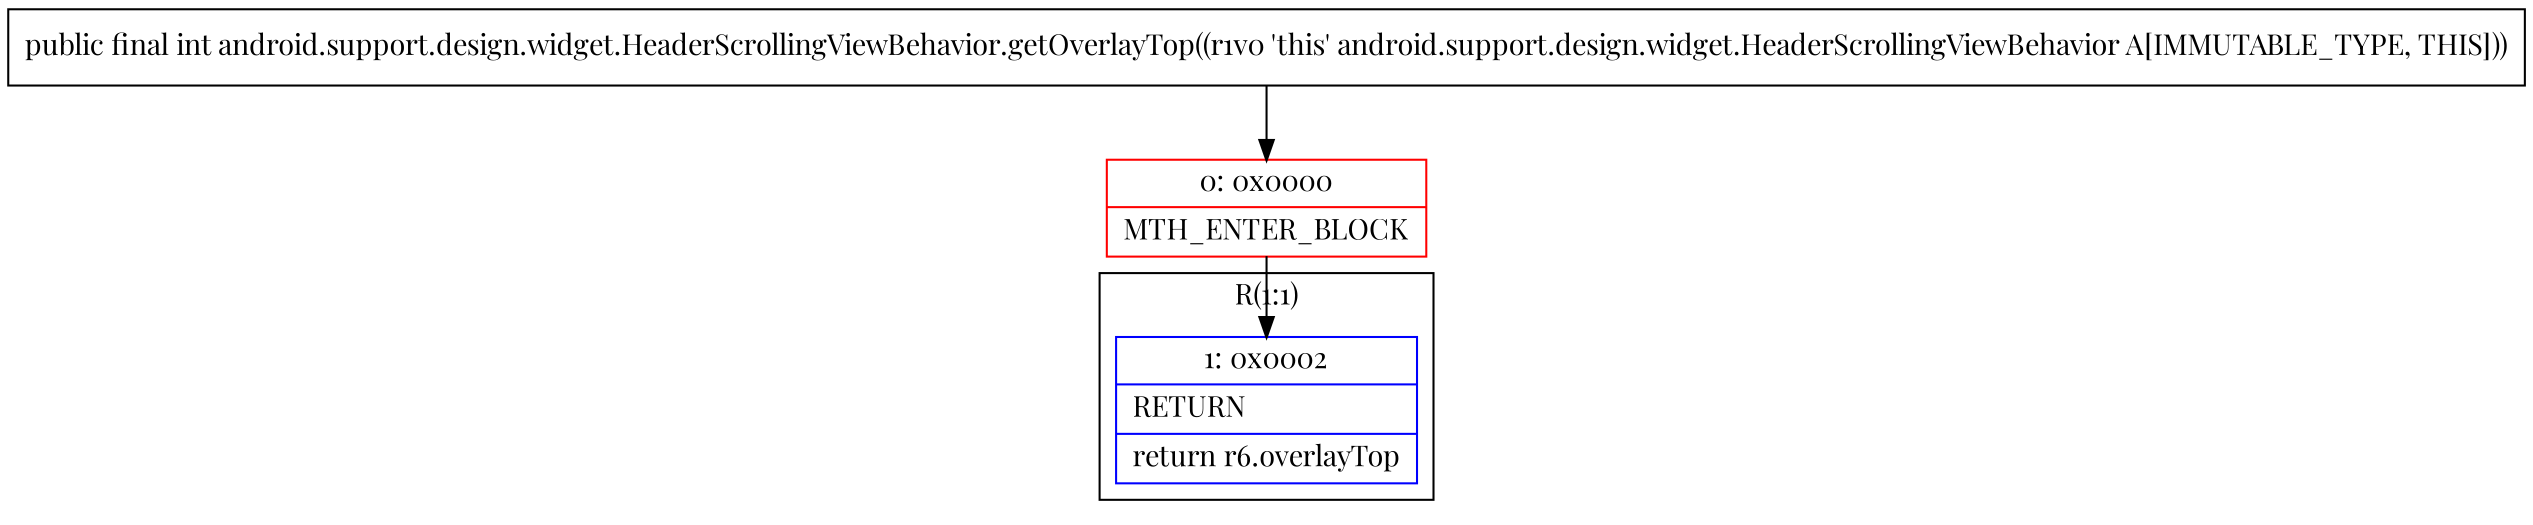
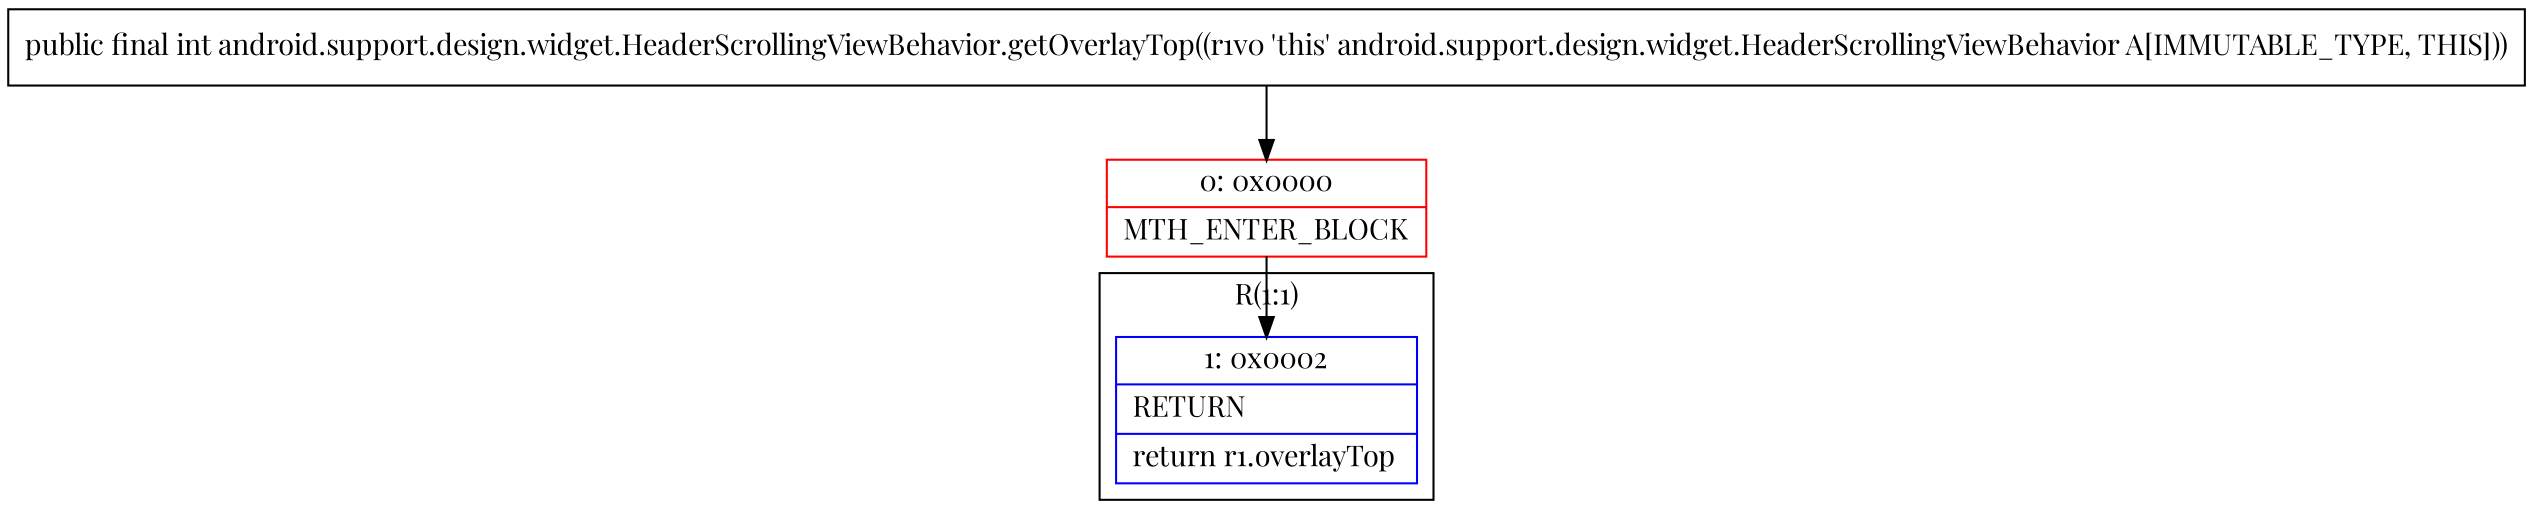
(1267, 458) -> (1264, 458)
